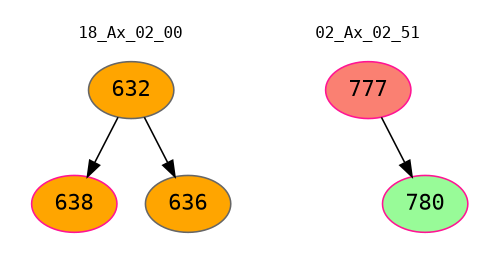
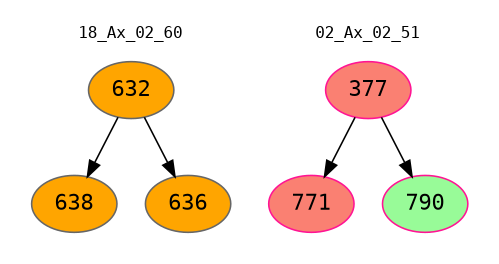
(131, 34) -> (131, 34)
(368, 90) -> (368, 90)
(74, 204) -> (74, 204)
none -> (311, 204)
(425, 204) -> (425, 204)
